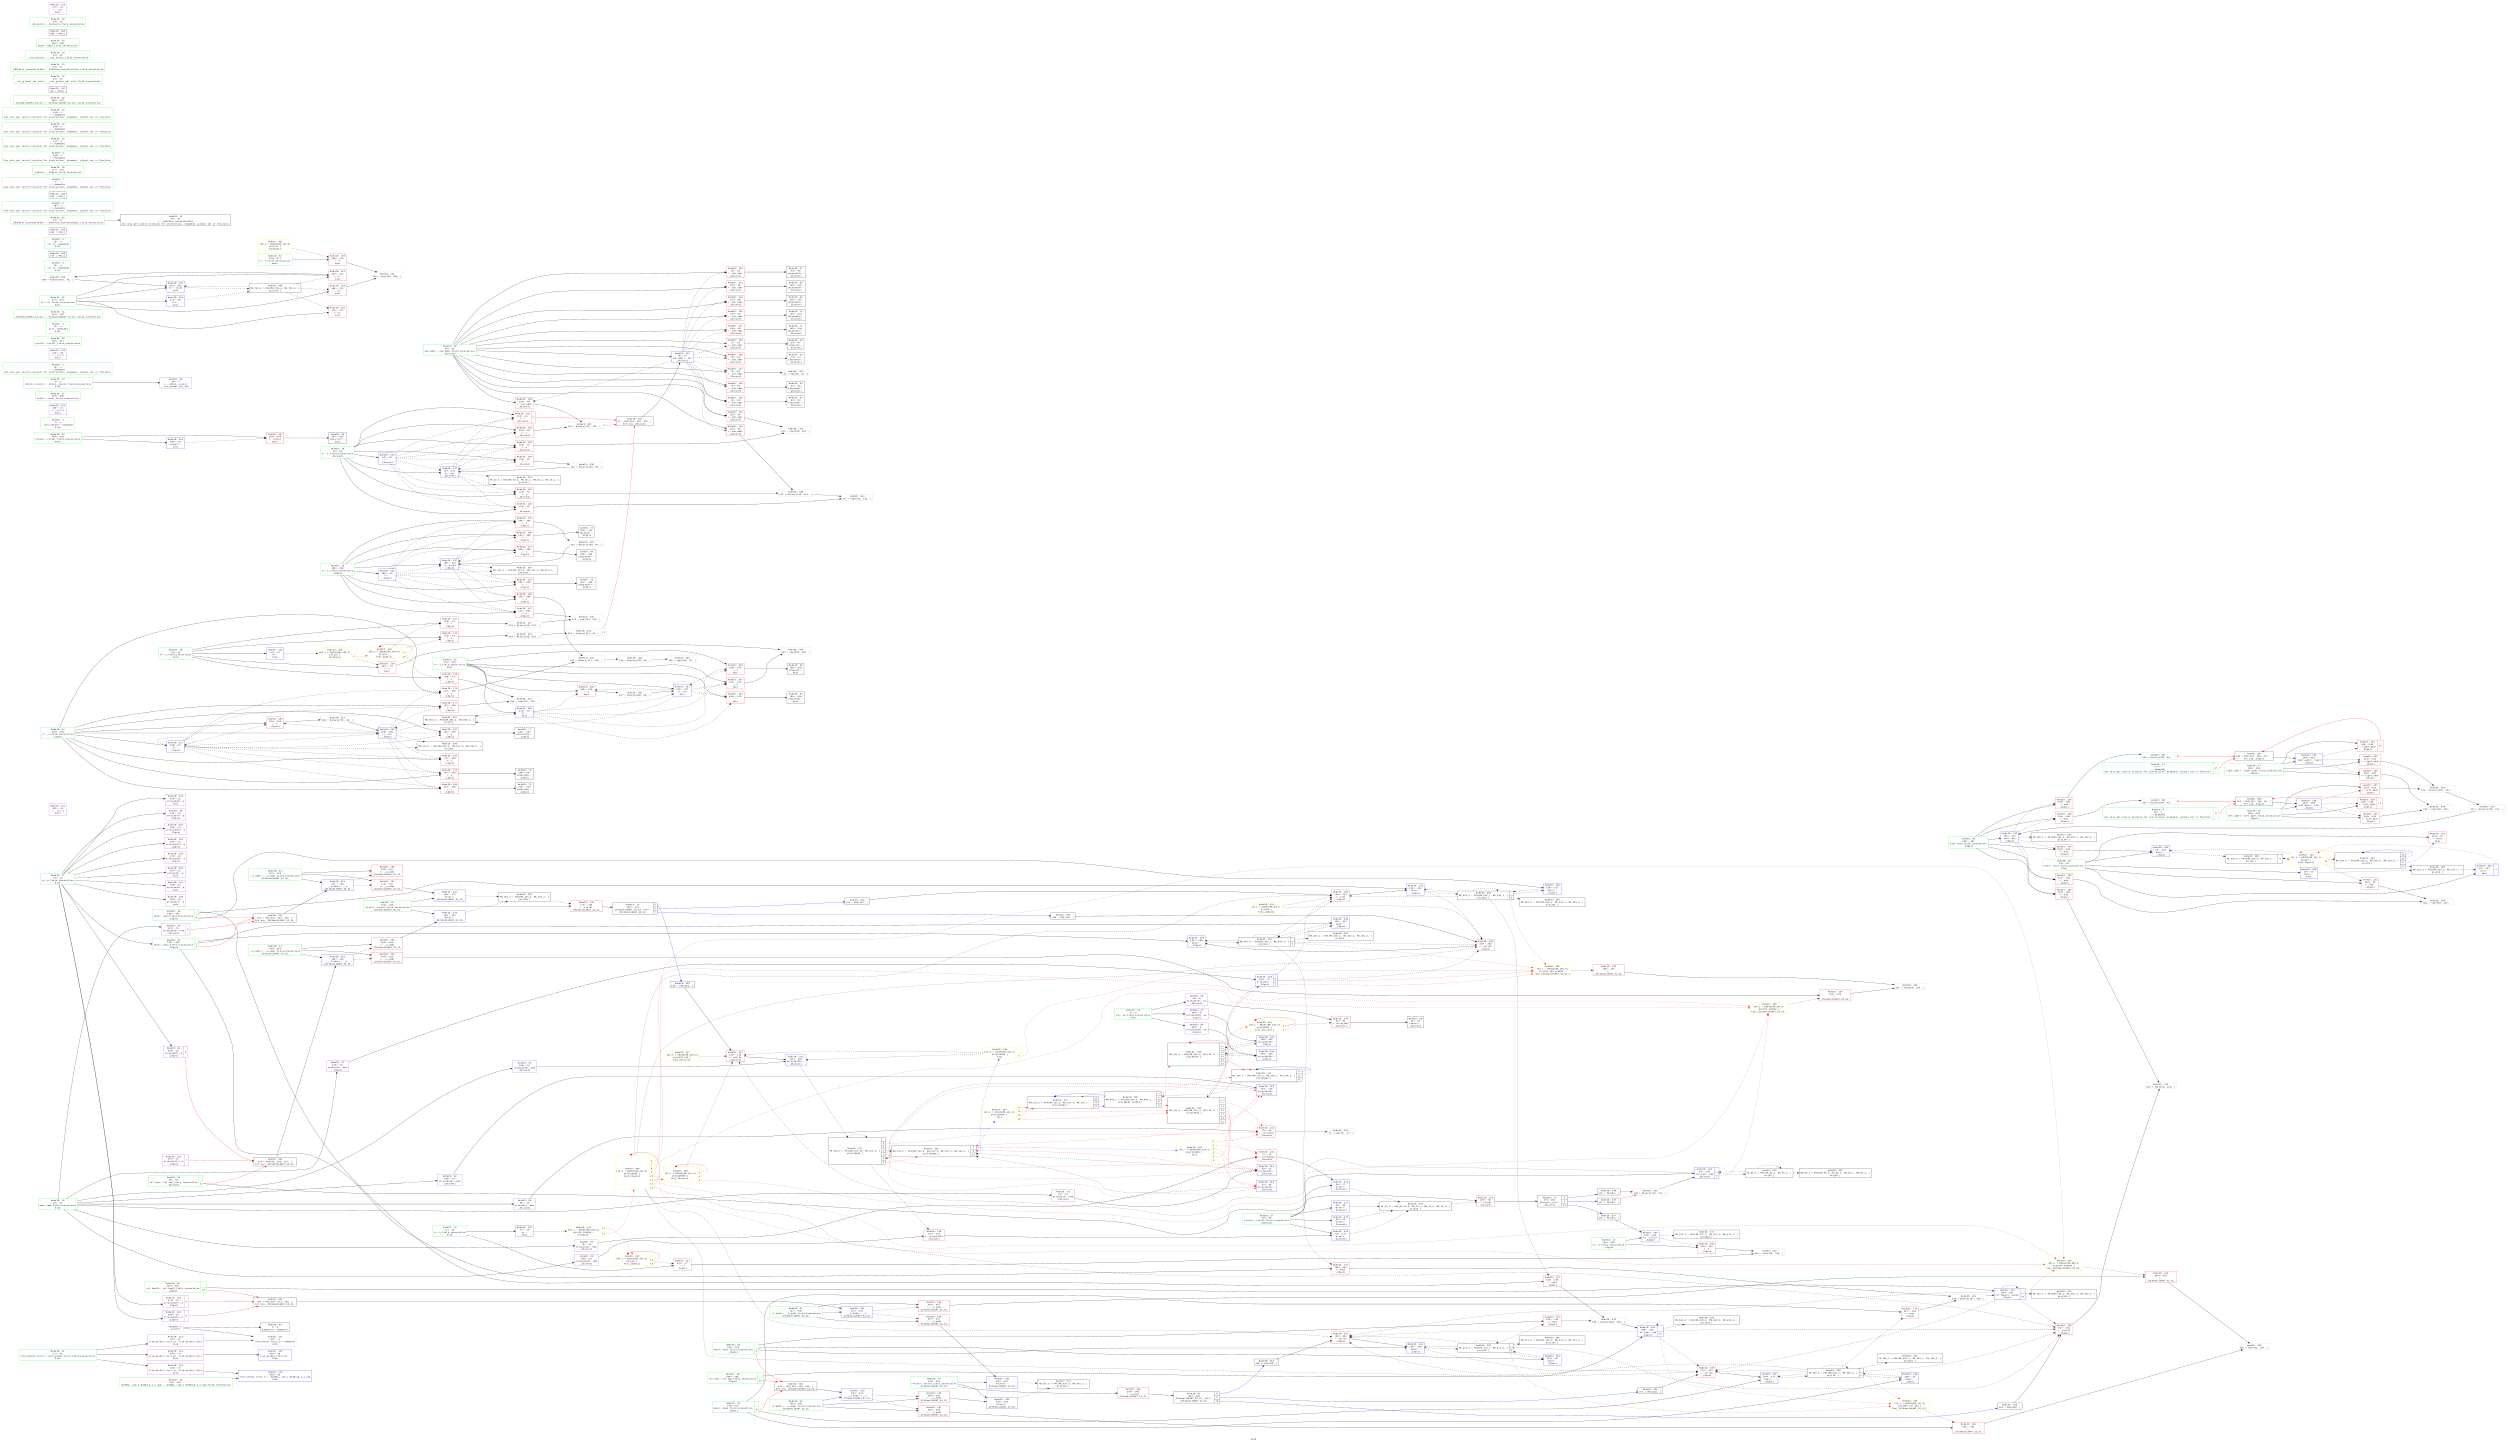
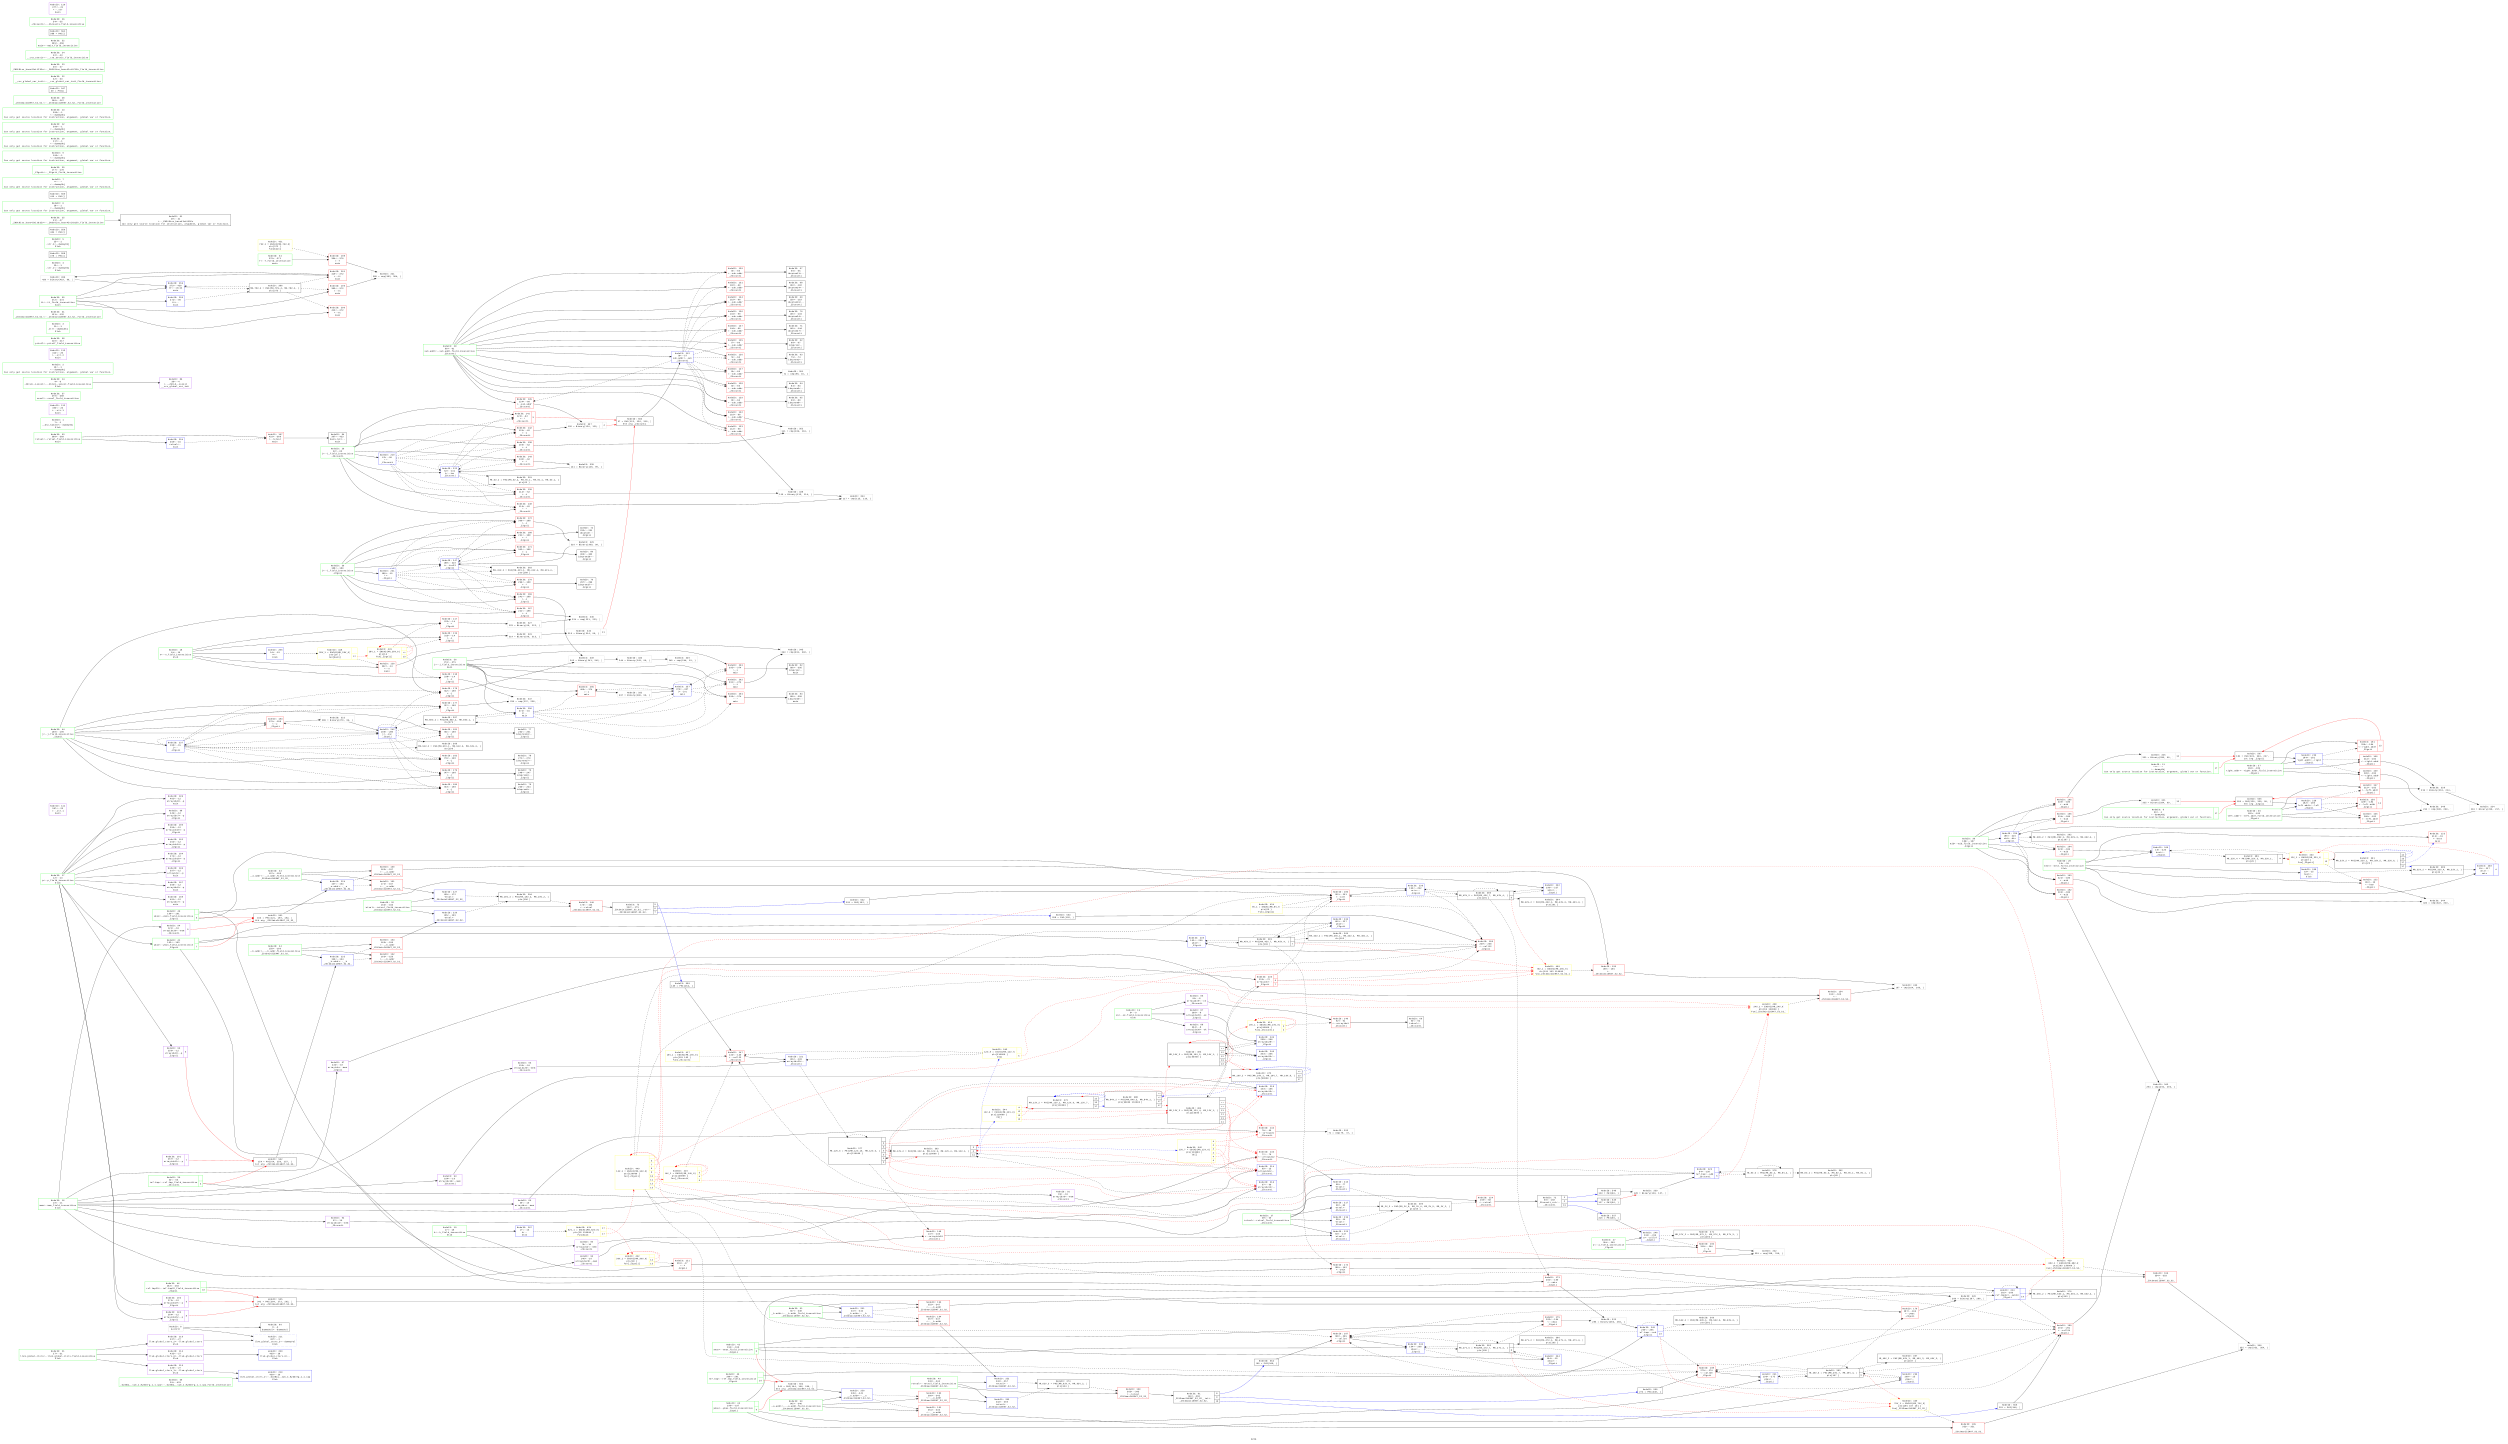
none -> (525, 759)
none -> (1037, 867)
(1267, 981) -> (1267, 981)
none -> (338, 1222)
none -> (1102, 1389)
